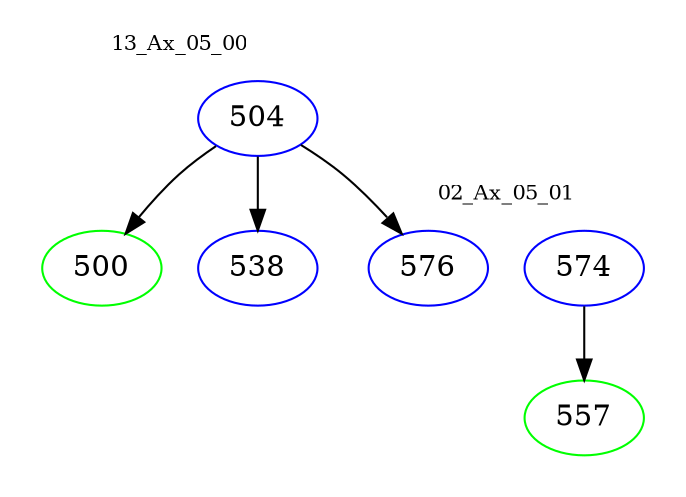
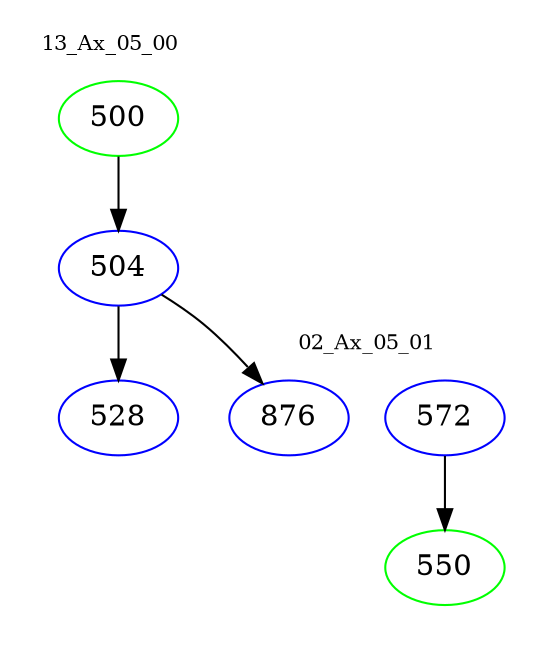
(175, 179) -> (119, 183)
(258, 268) -> (119, 418)
(428, 268) -> (289, 418)
(584, 268) -> (445, 418)
(584, 418) -> (445, 568)
